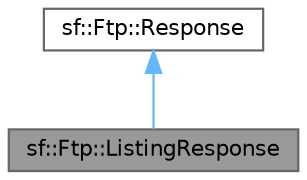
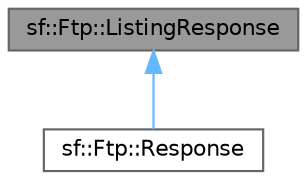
(154, 101) -> (154, 101)
